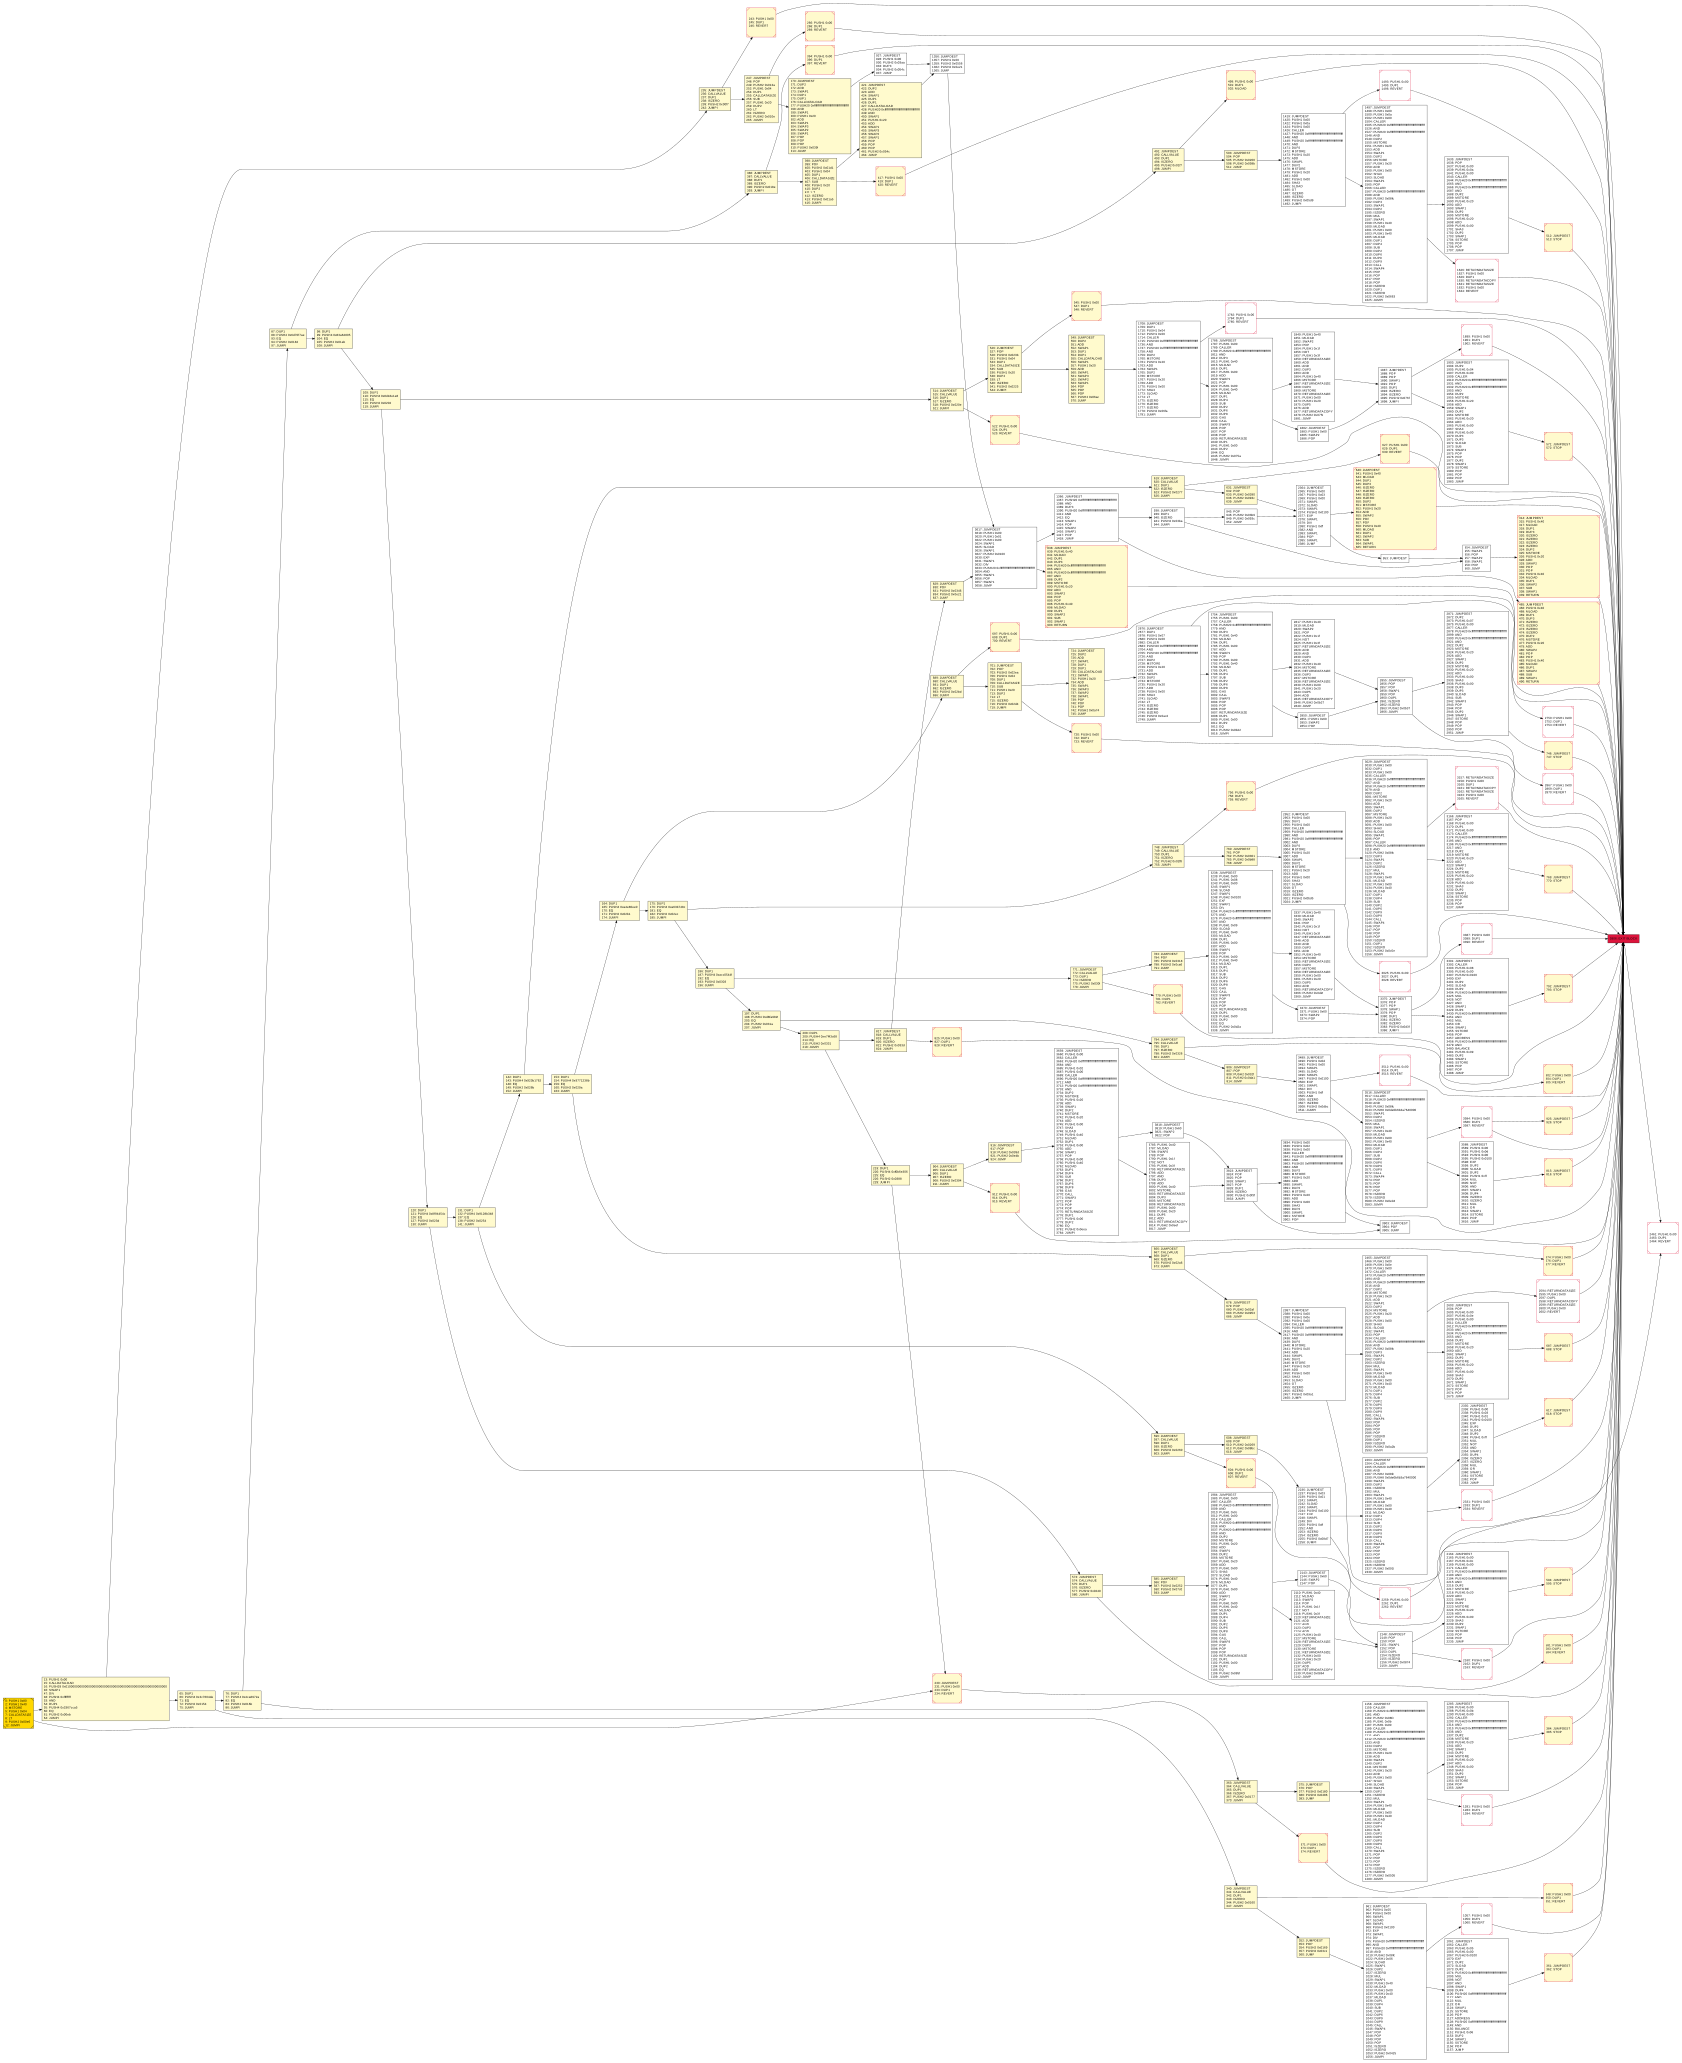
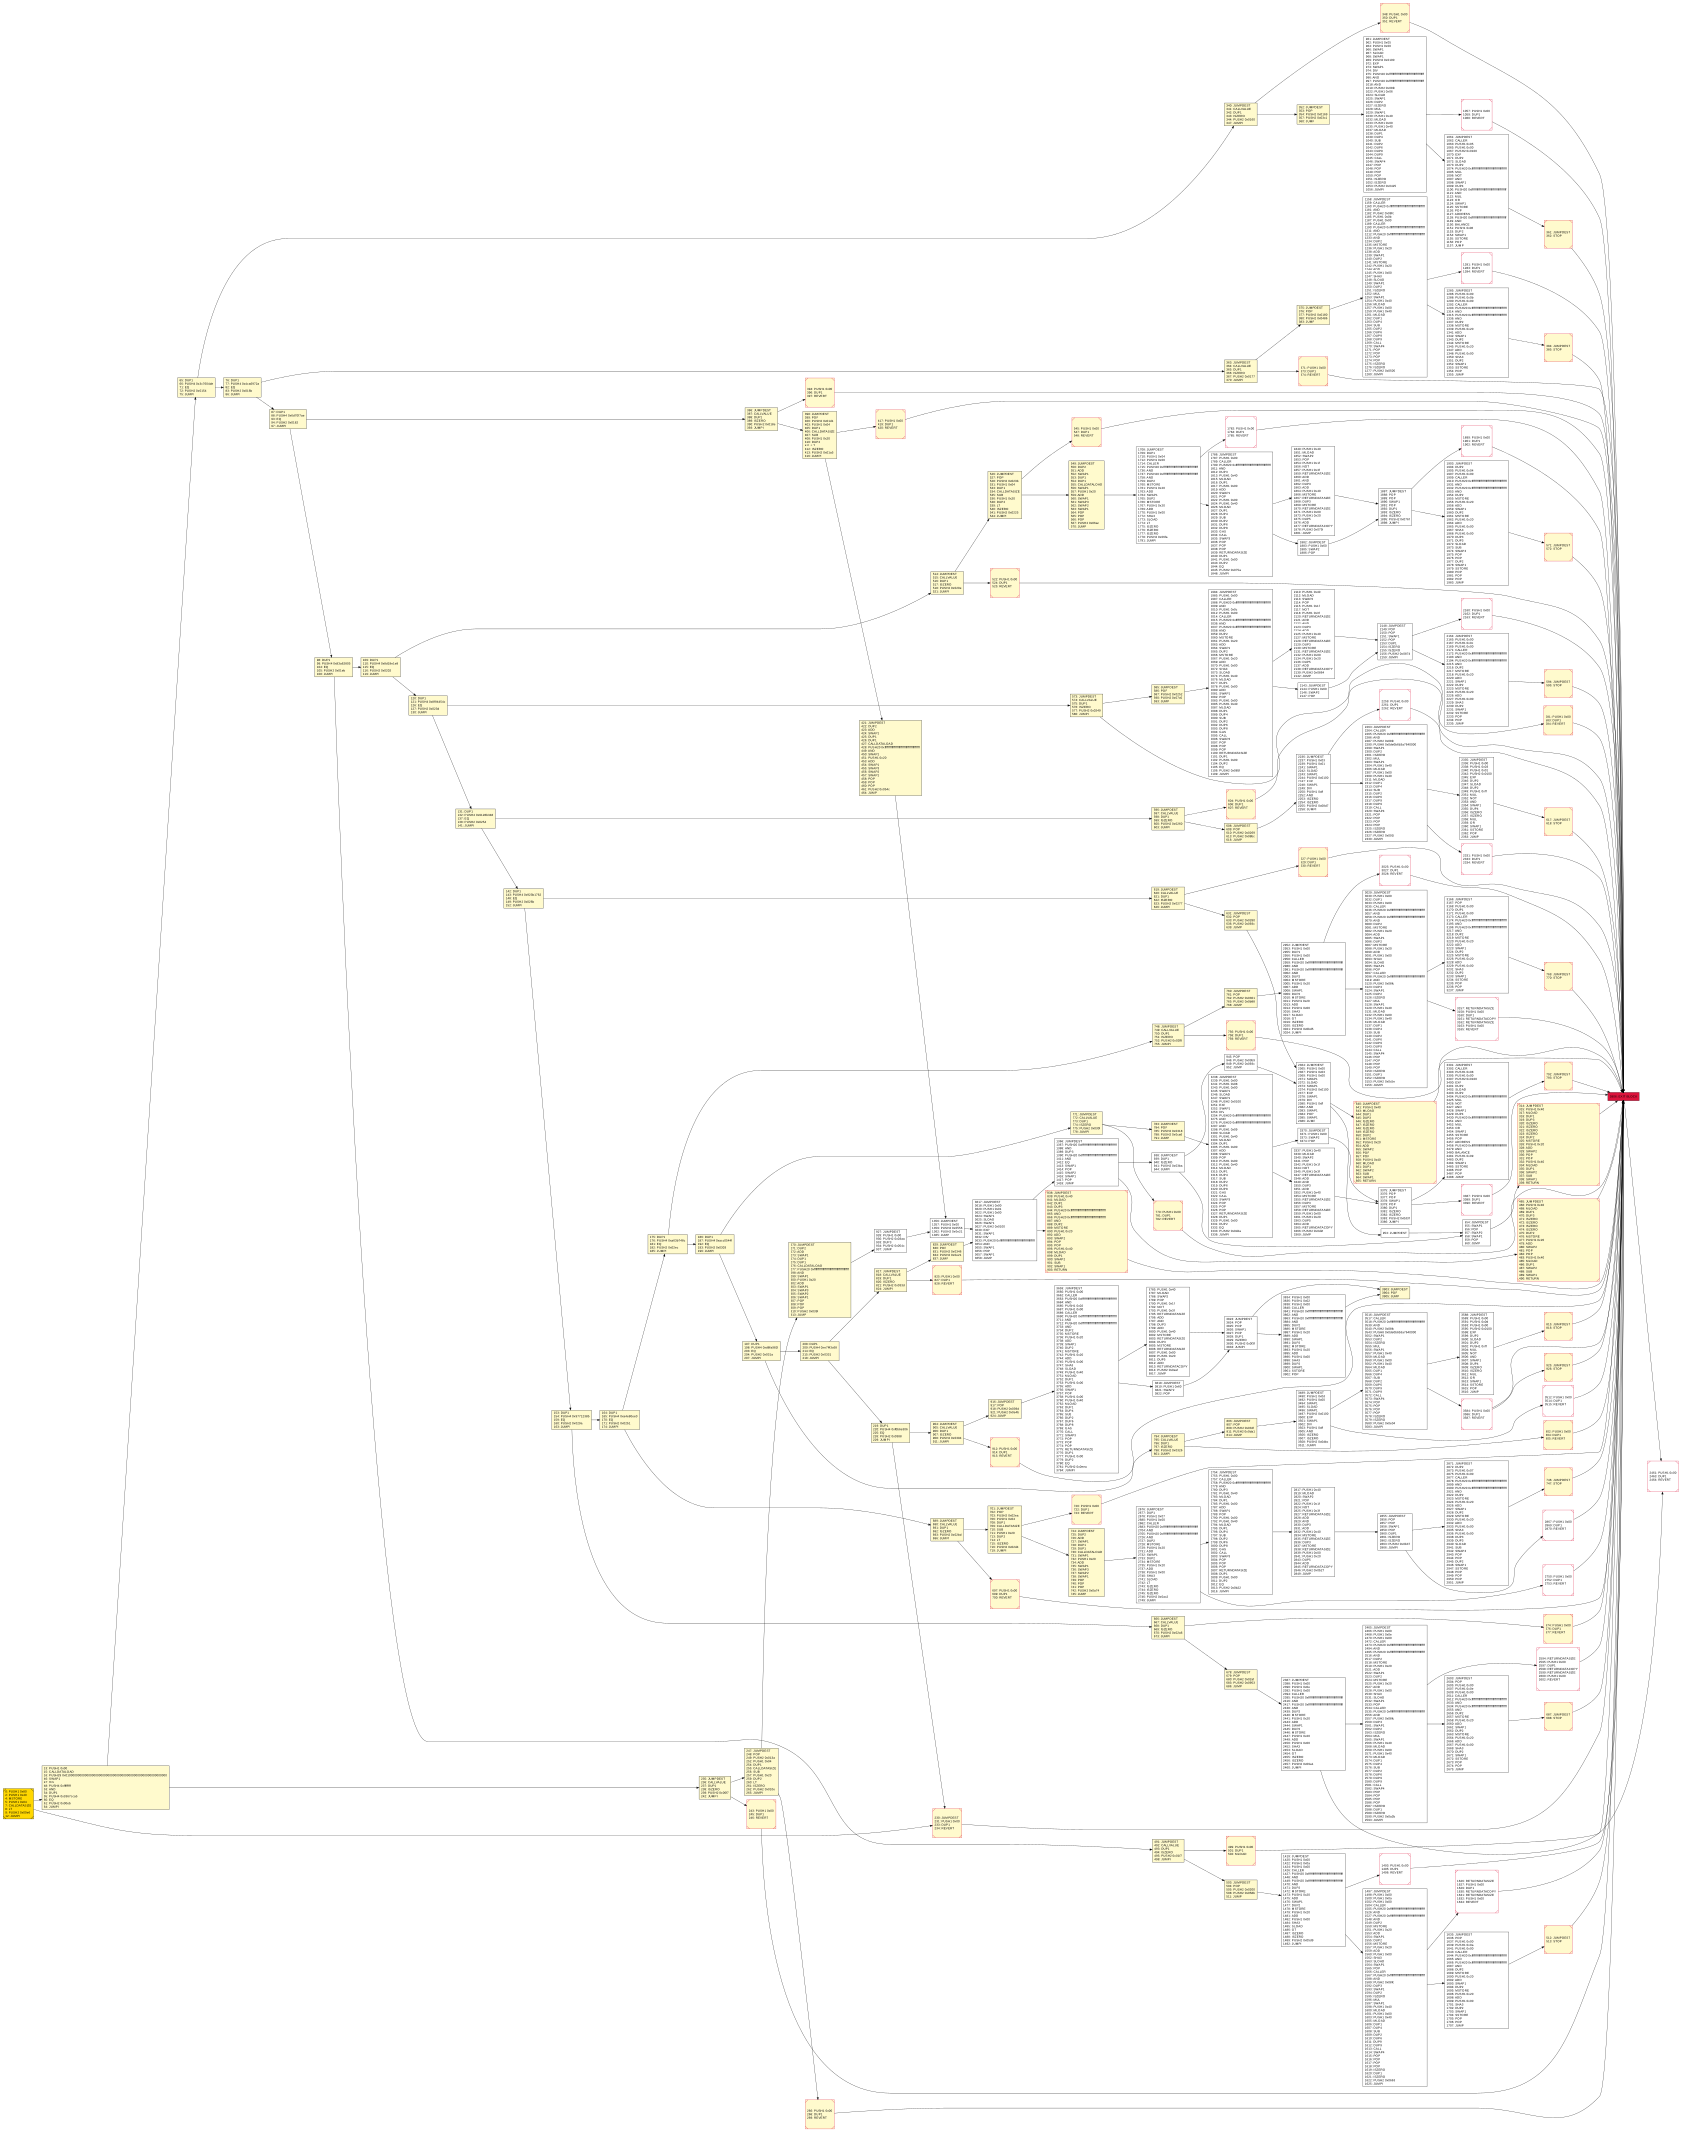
(1313, 721) -> none
(1395, 1227) -> (1395, 1293)
